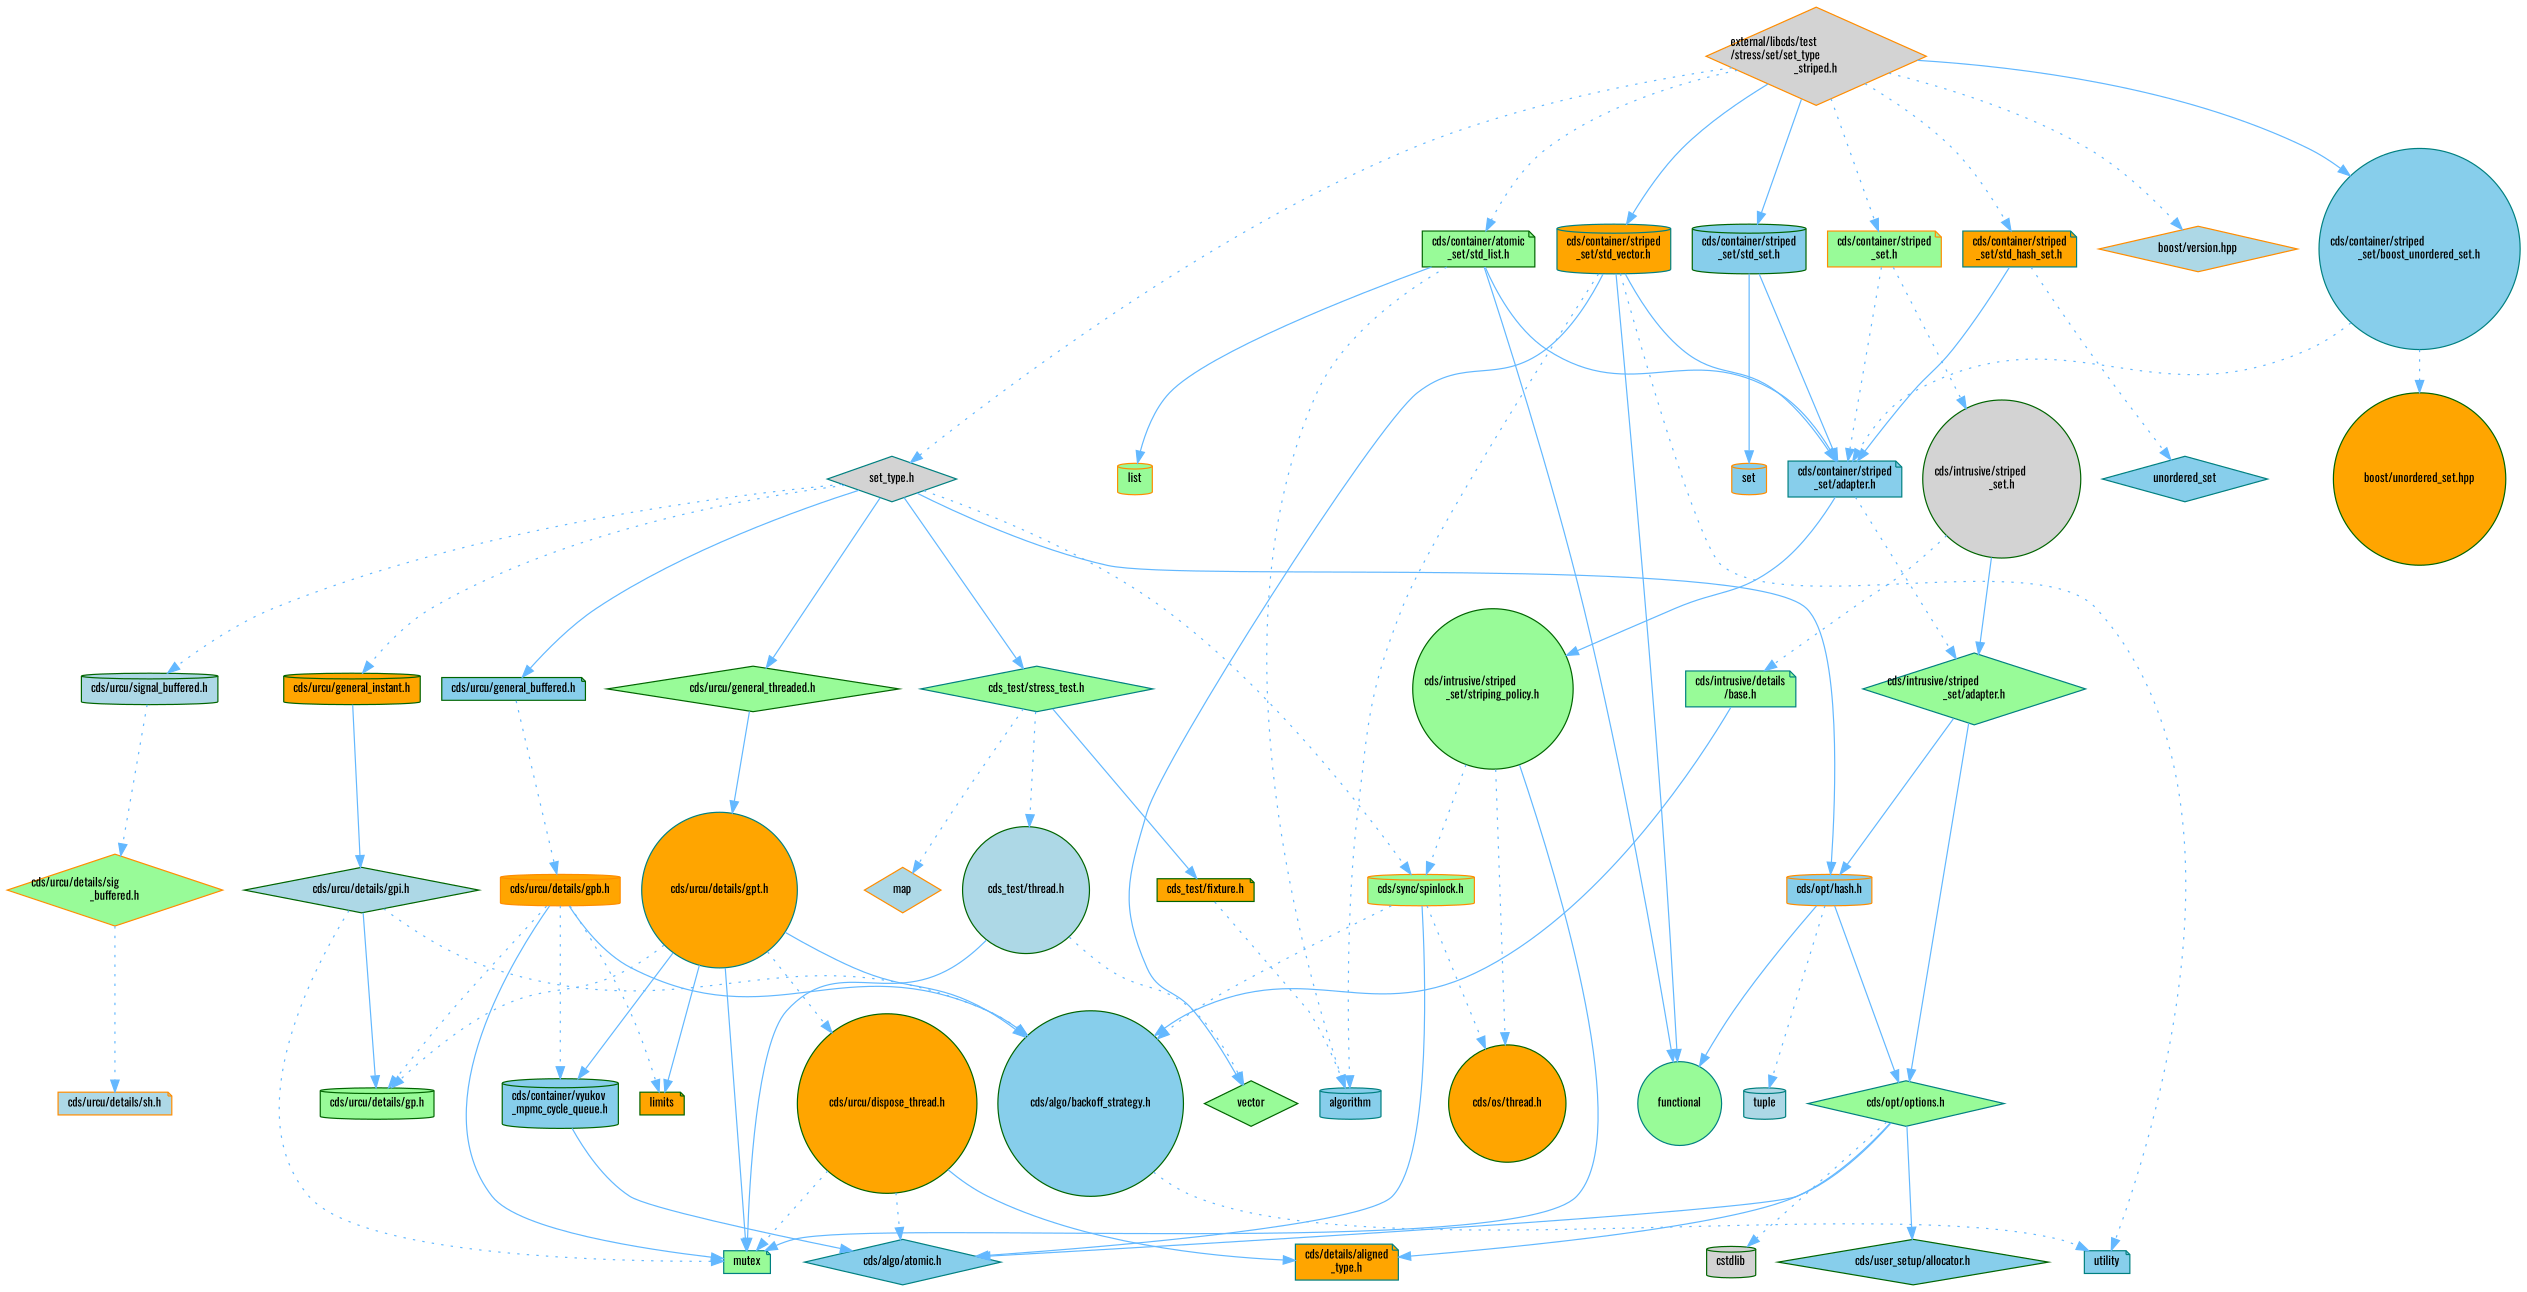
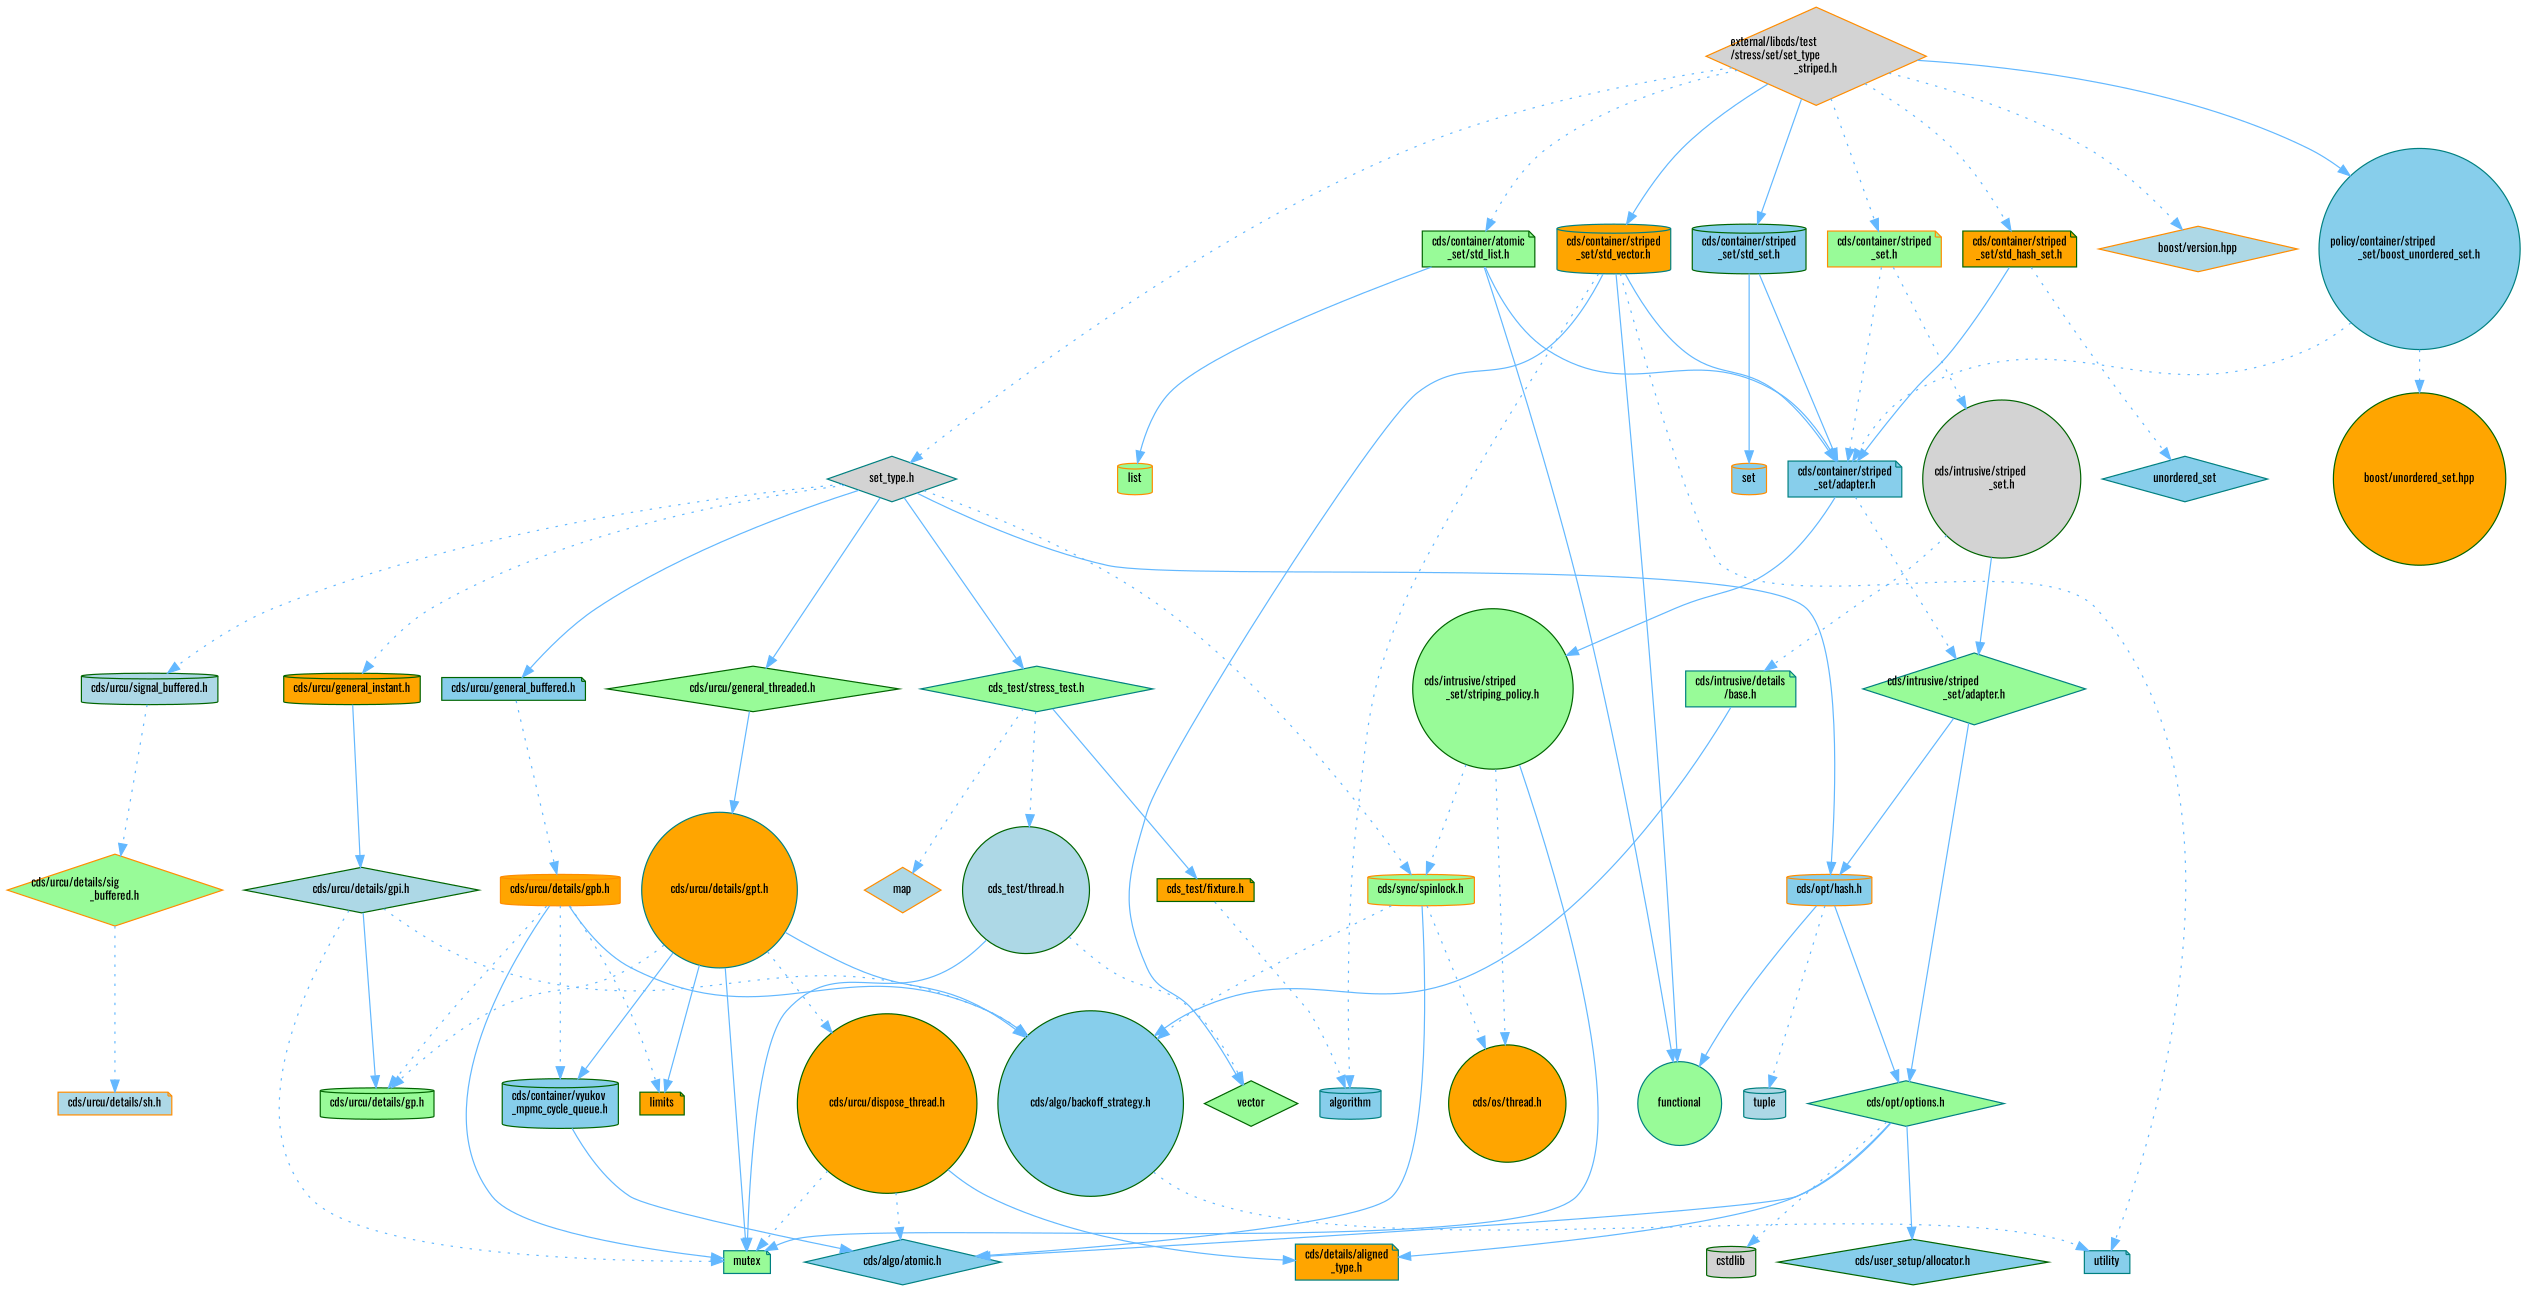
(2020, 249) -> (2020, 249)
(2420, 249) -> (2420, 249)
(1268, 644) -> none
